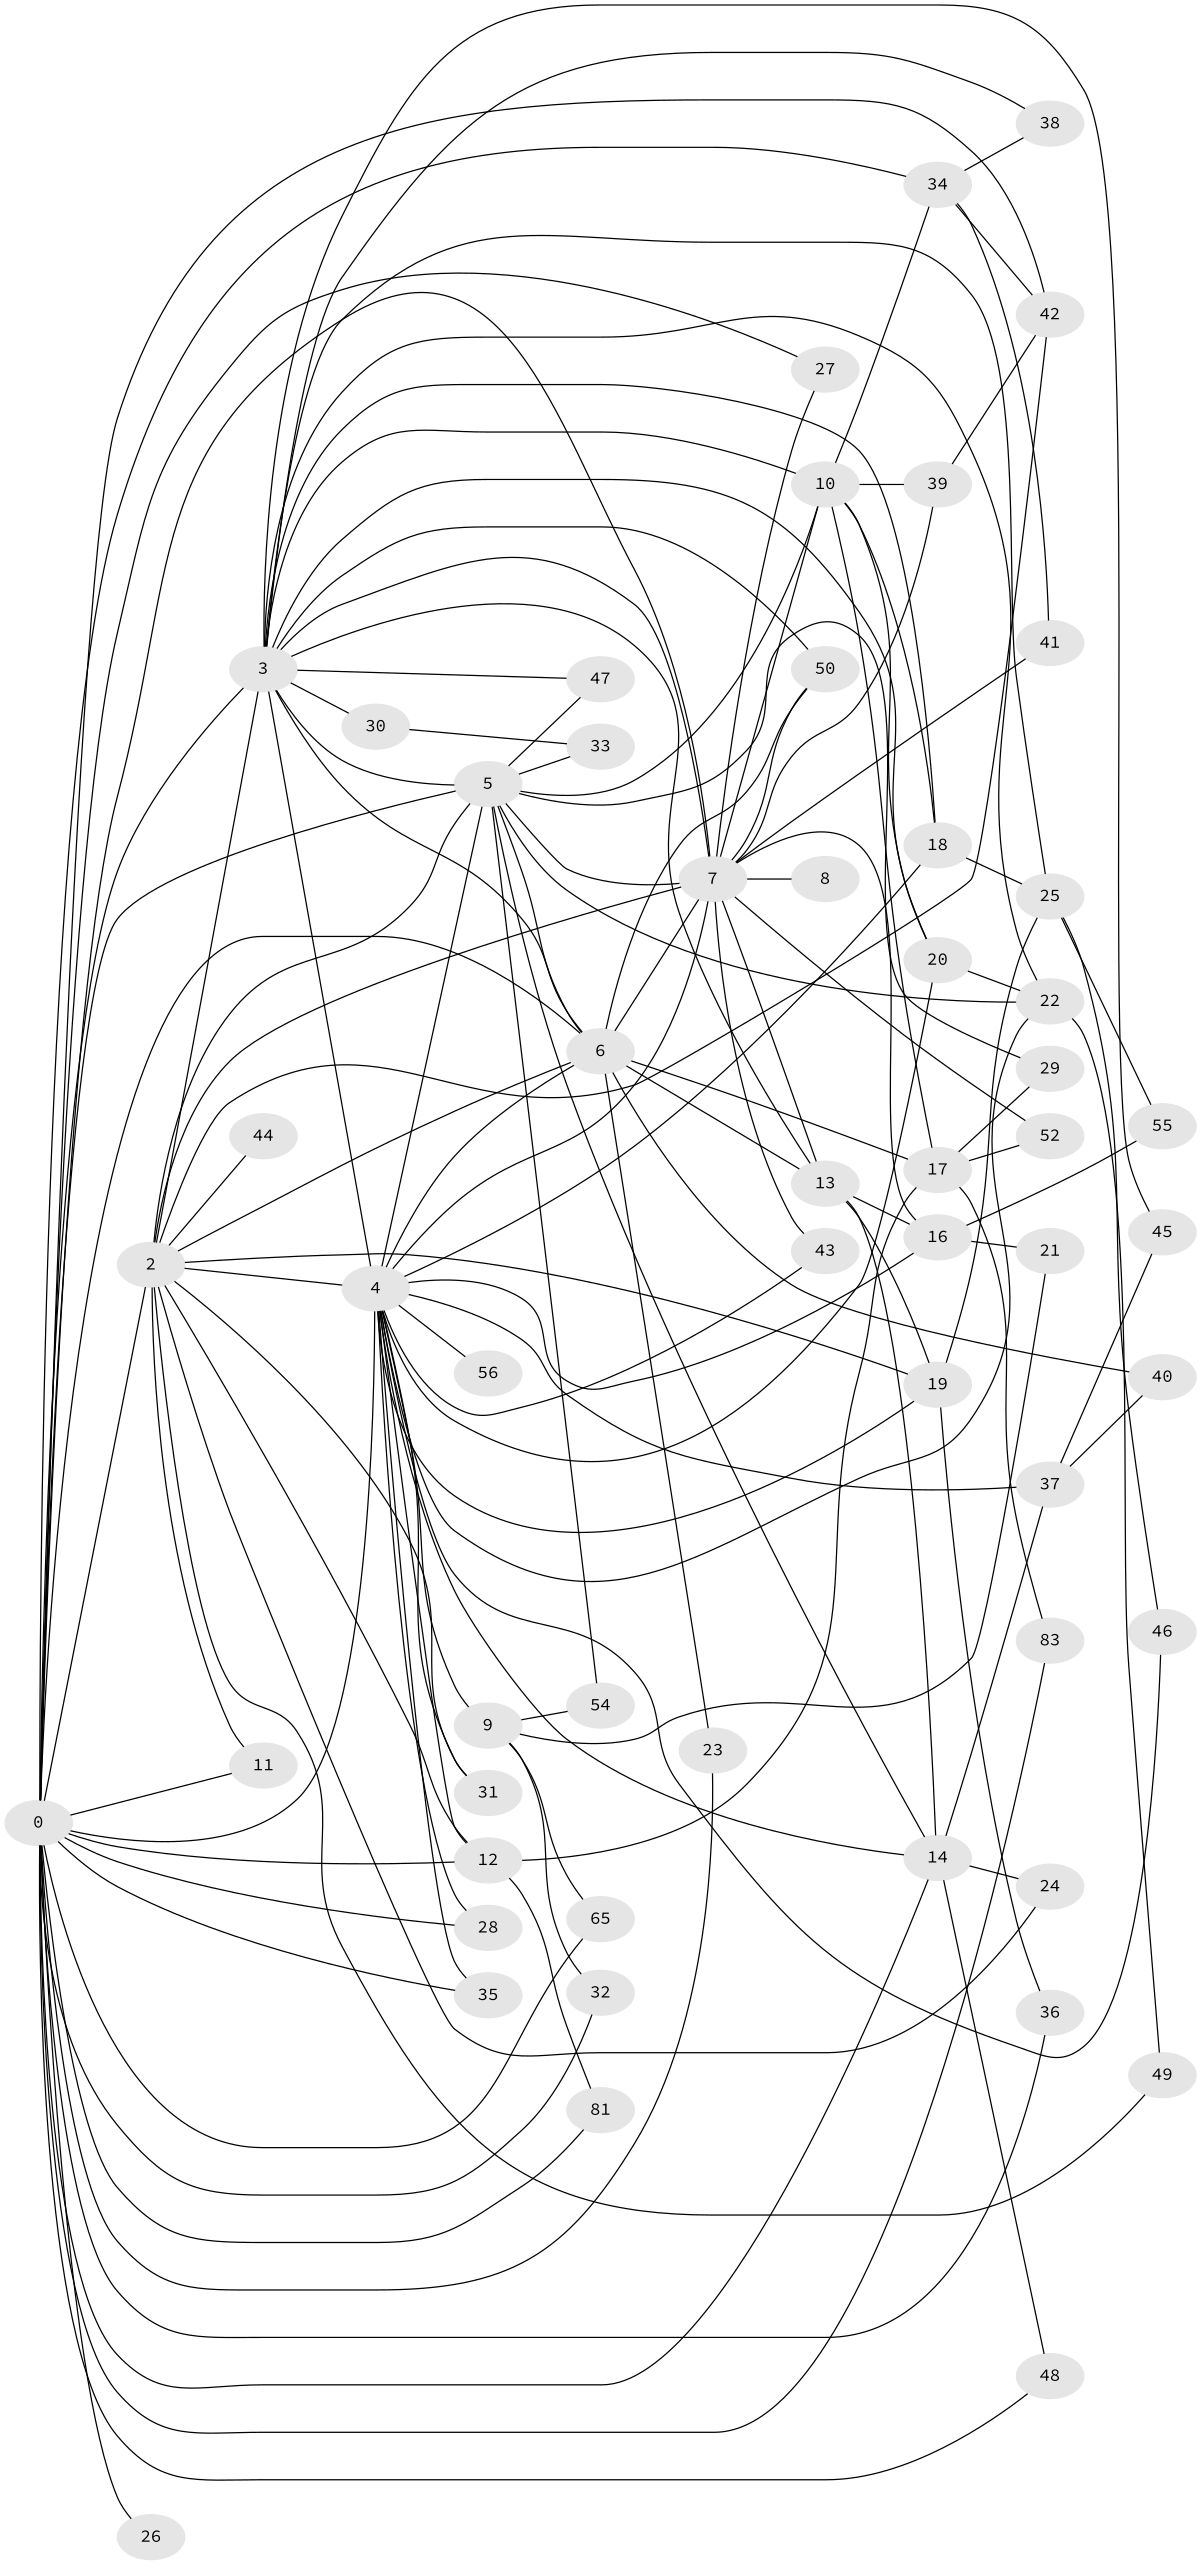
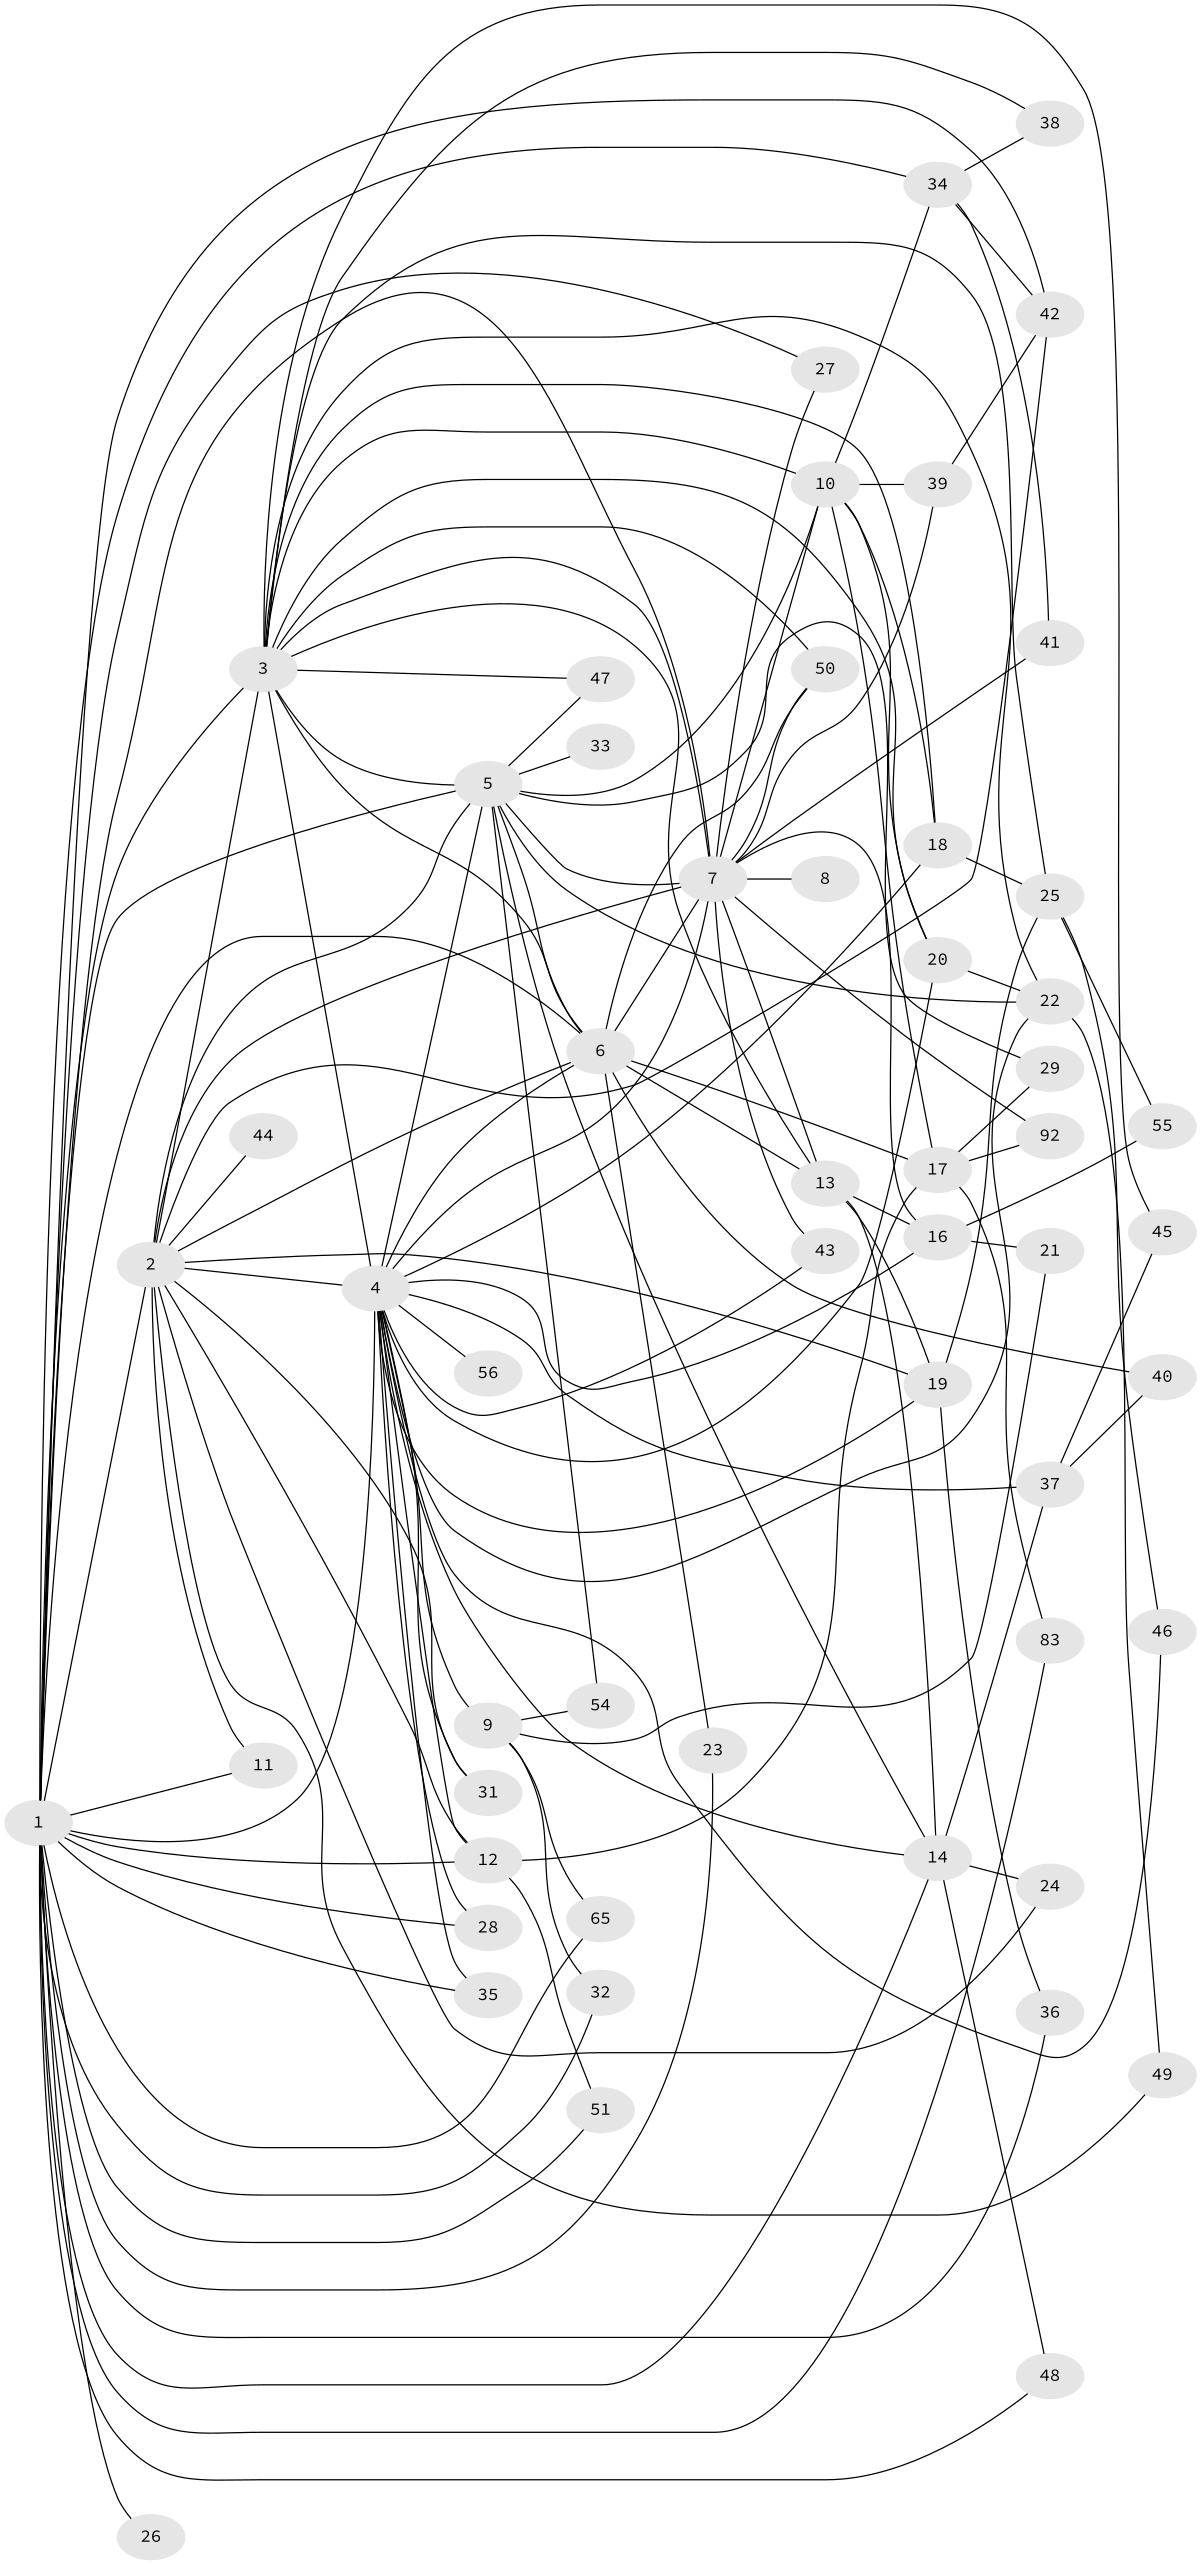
(376, 727) -> none
(1050, 1136) -> (1050, 1136)
(39, 1823) -> (39, 1823)
(601, 2110) -> (601, 2110)
